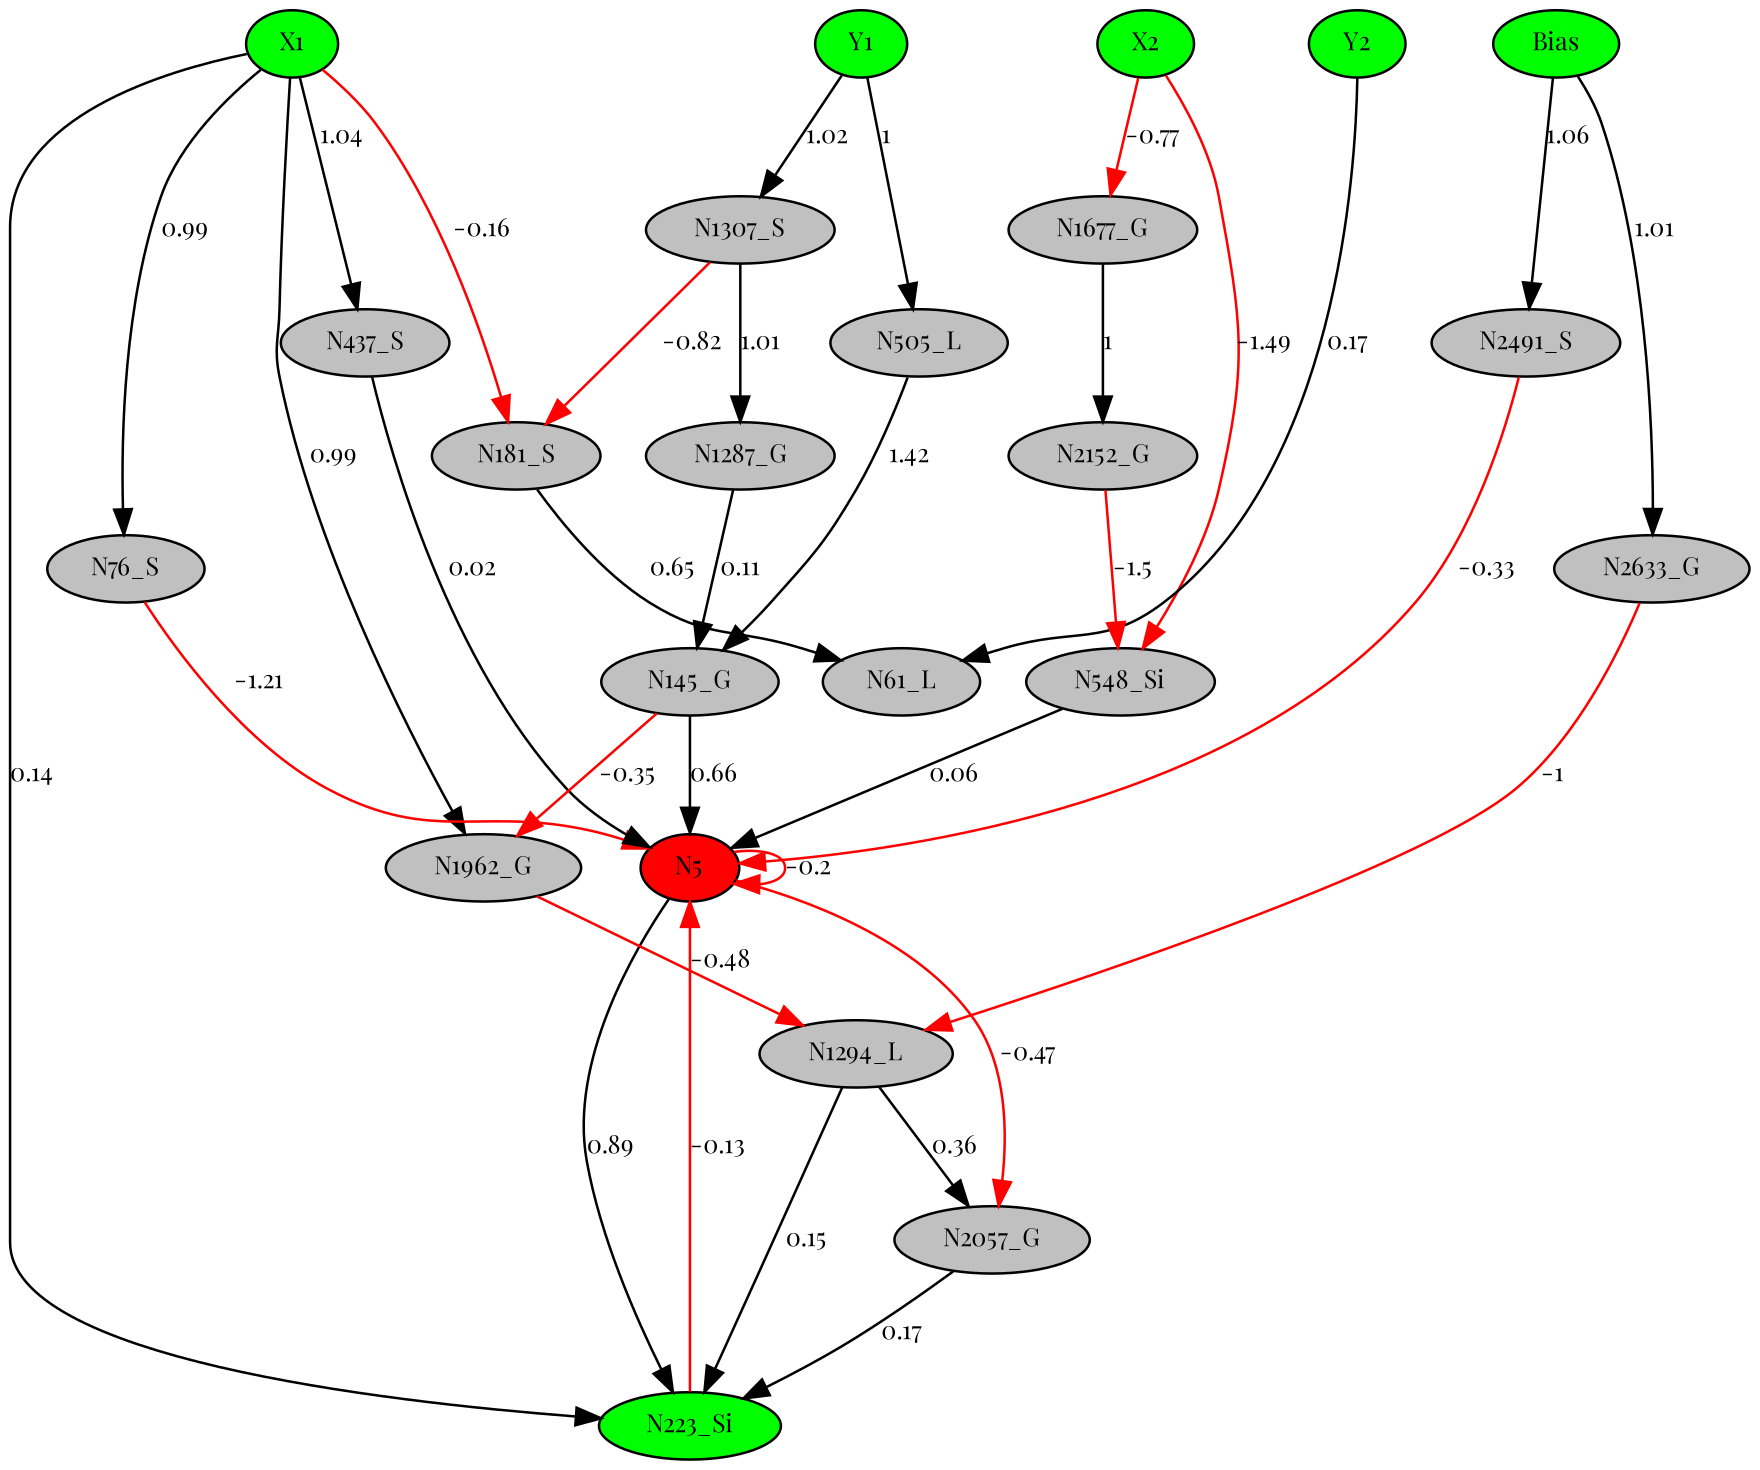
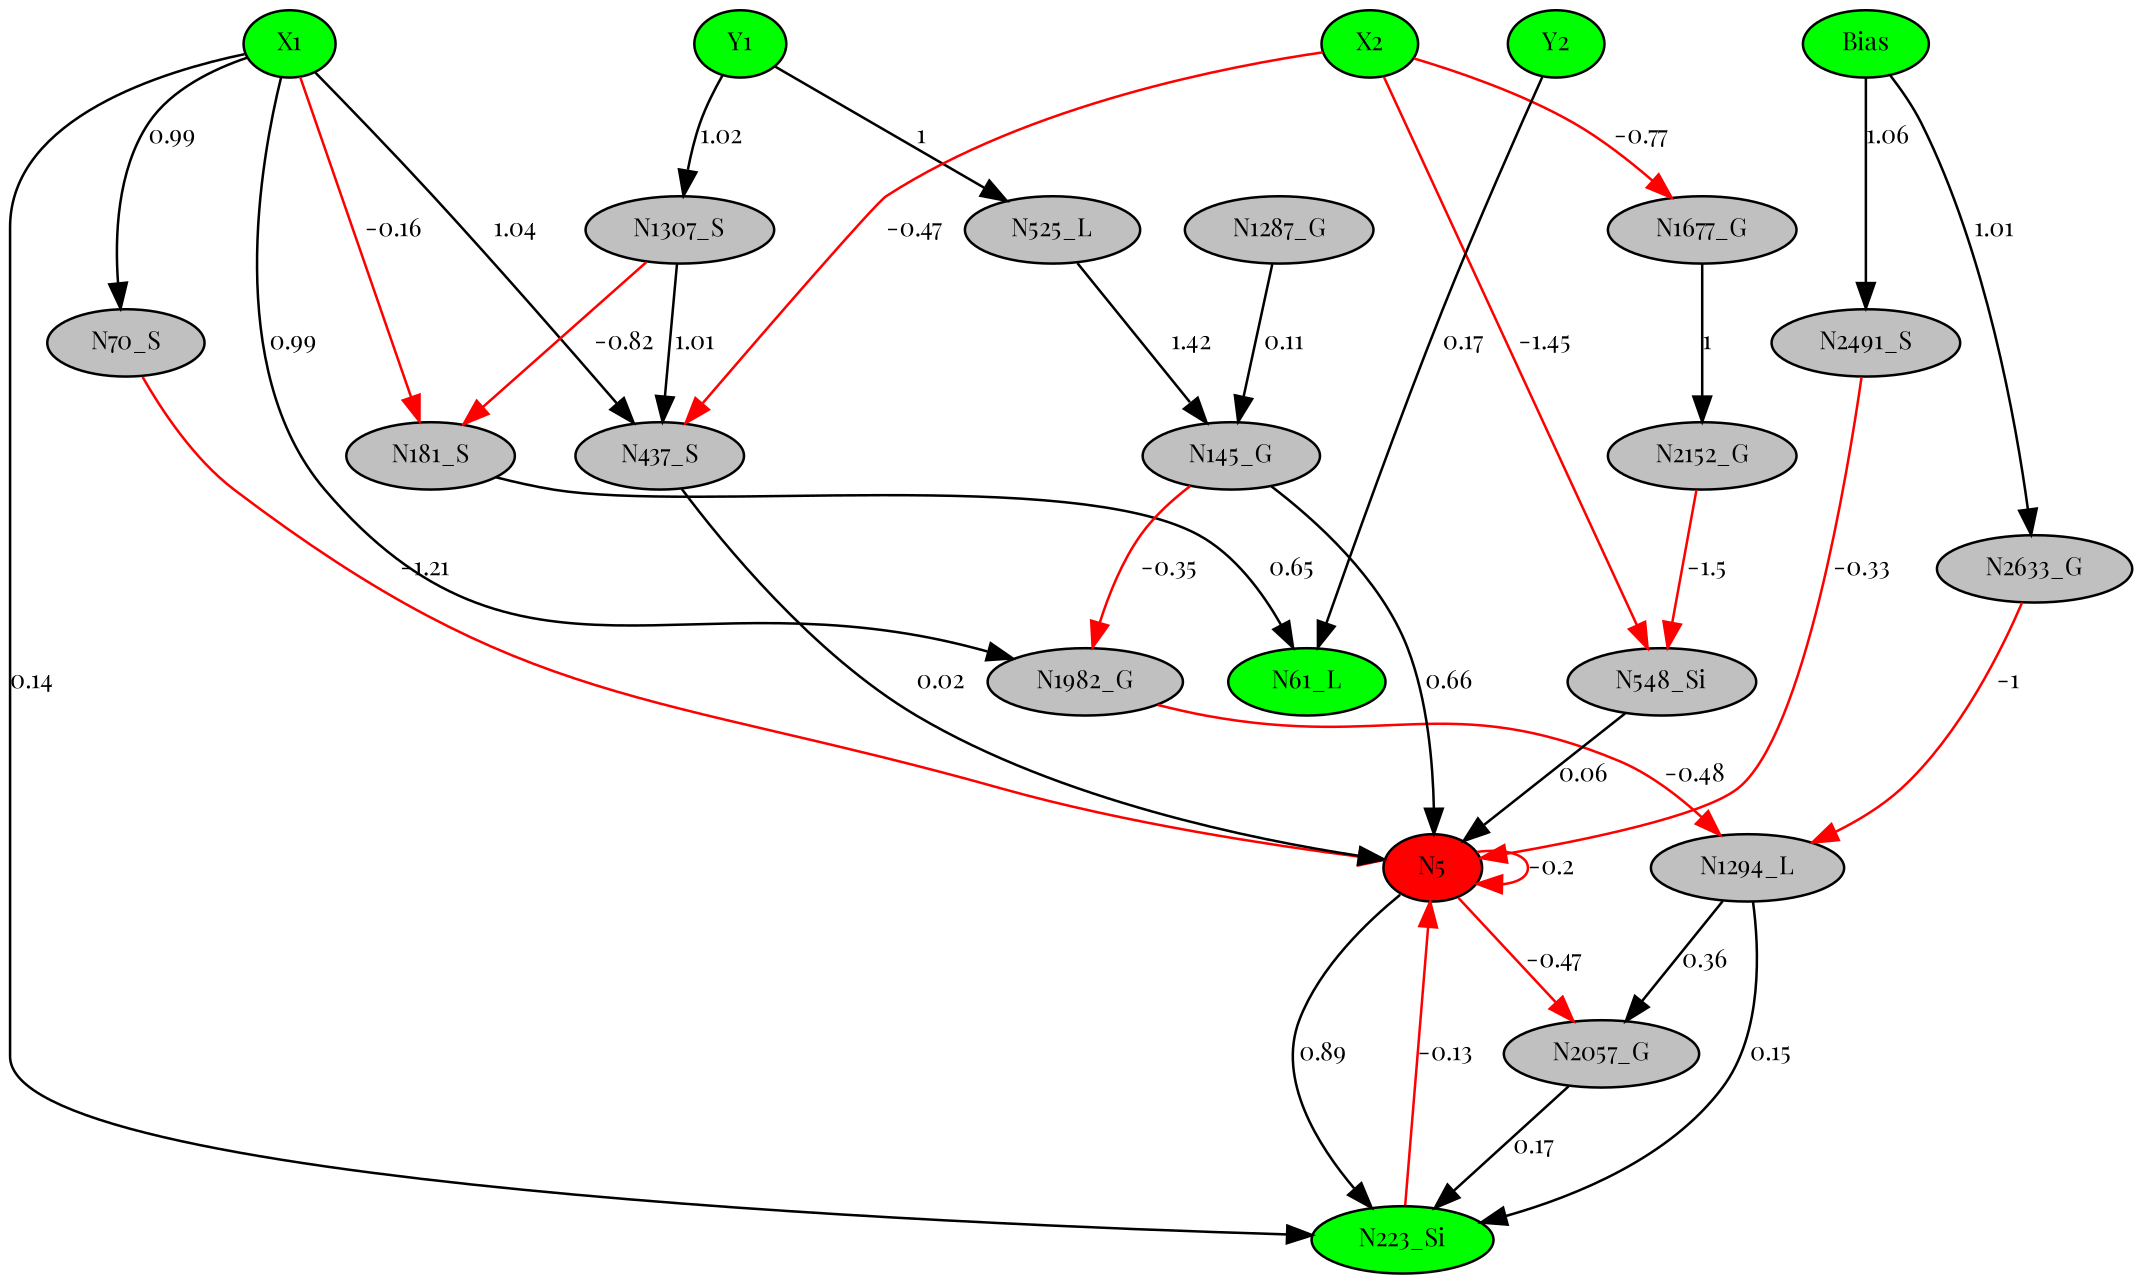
none -> (968, 152)
(740, 330) -> (671, 330)
(919, 343) -> (1053, 230)
(1264, 343) -> (1546, 343)
(126, 569) -> (126, 343)
(901, 682) -> (1307, 682)
(483, 868) -> (1085, 682)
